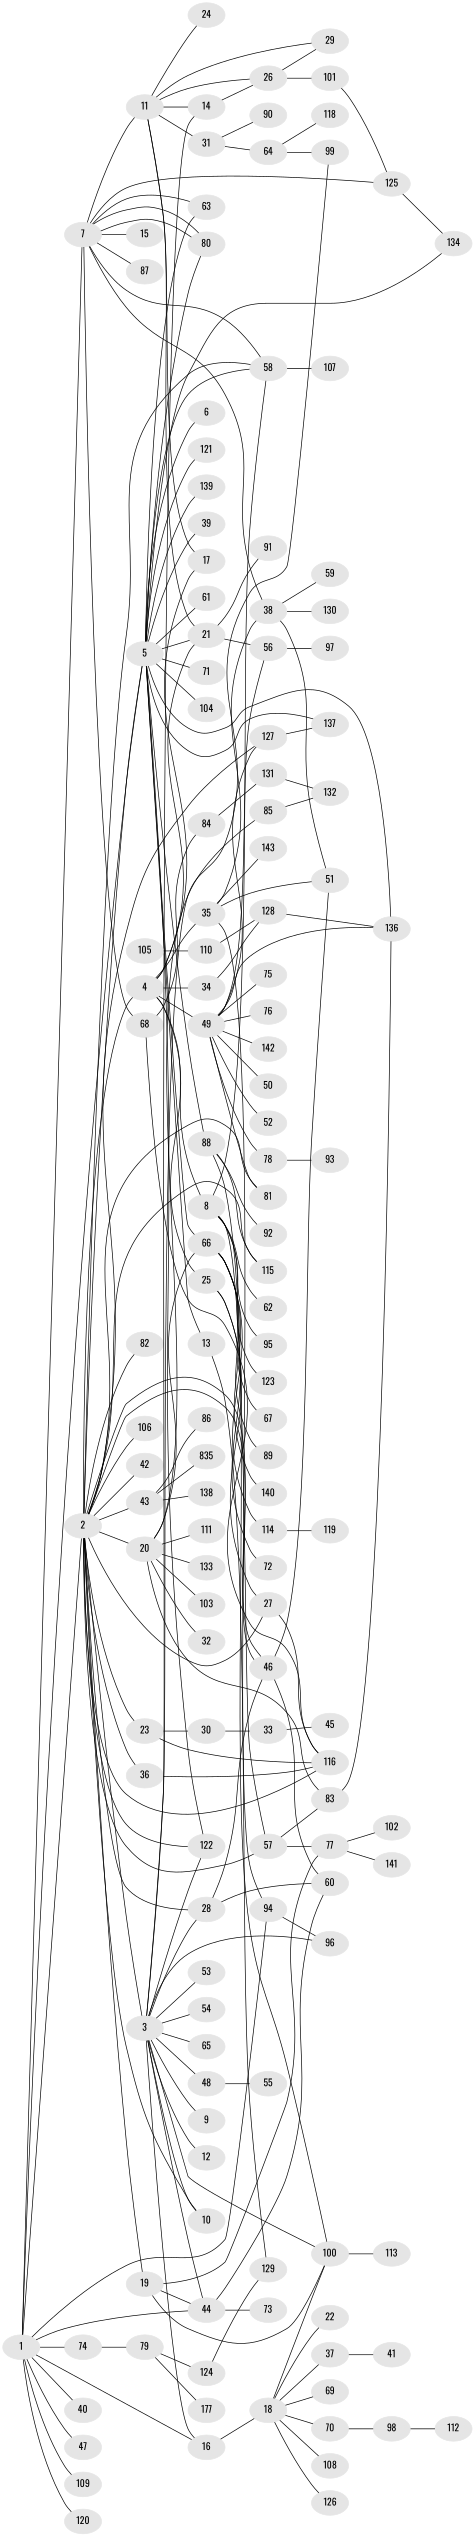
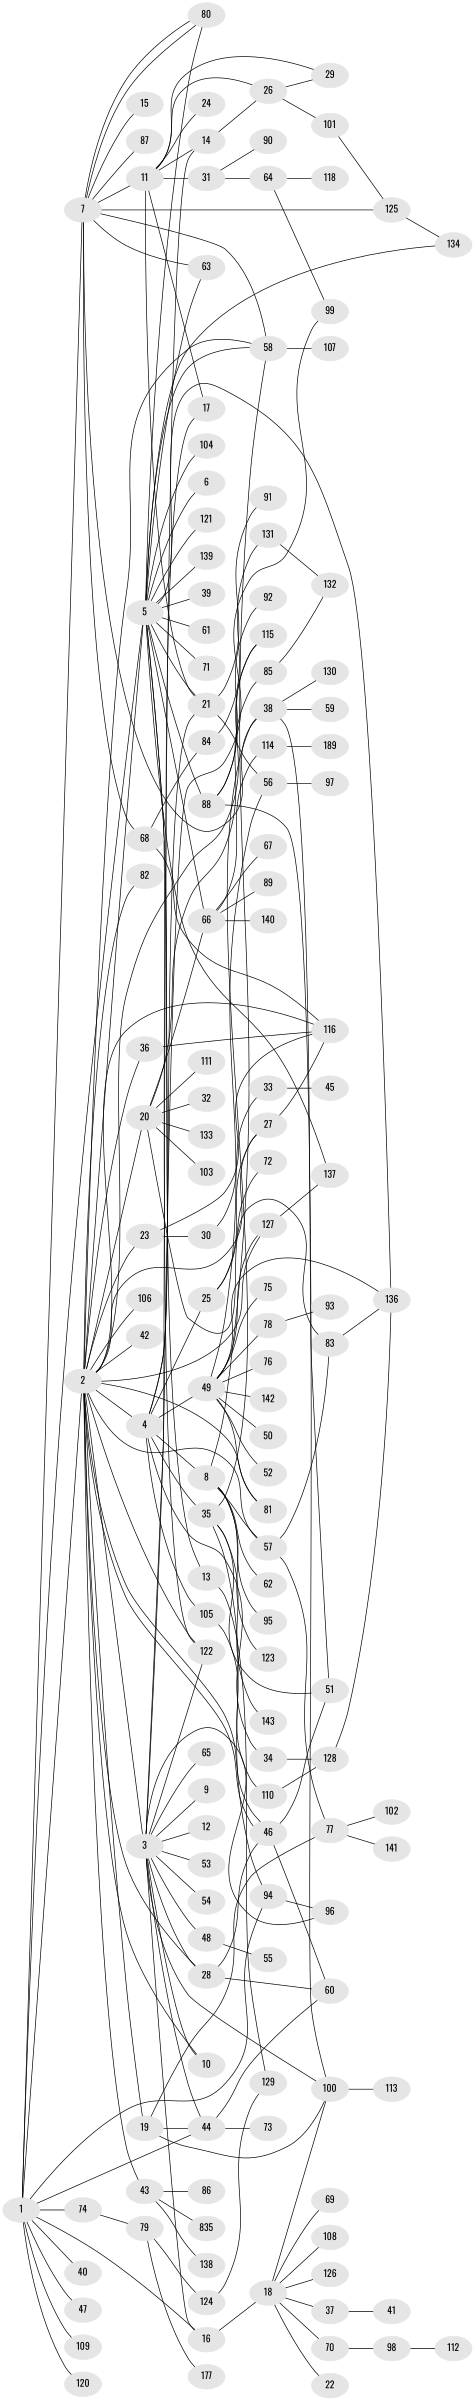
(330, 1531) -> (330, 746)
none -> (165, 1538)
